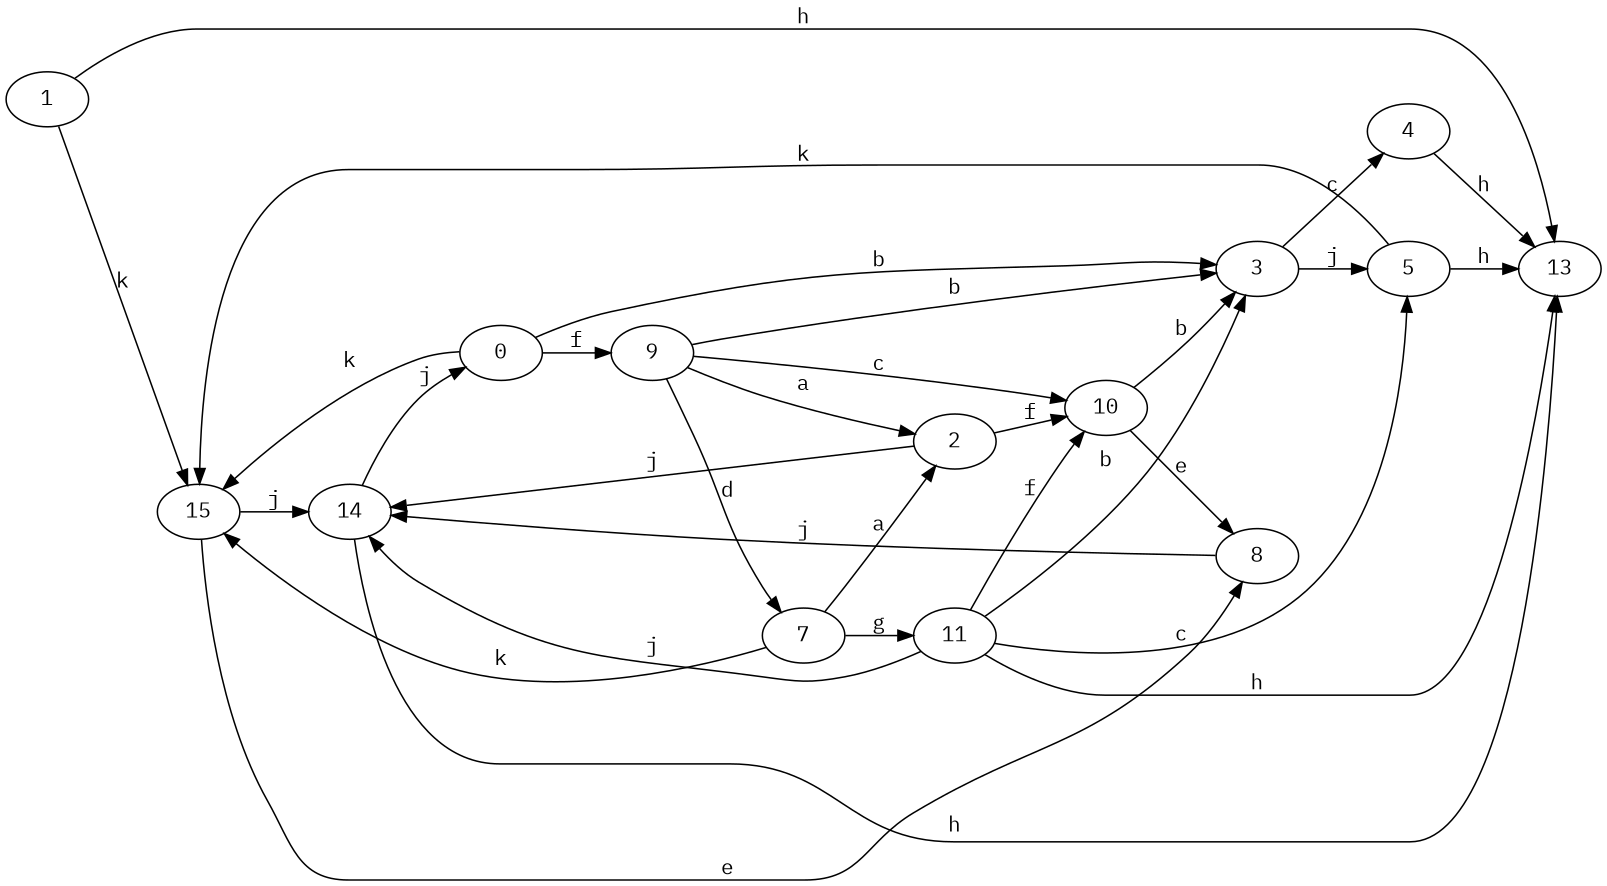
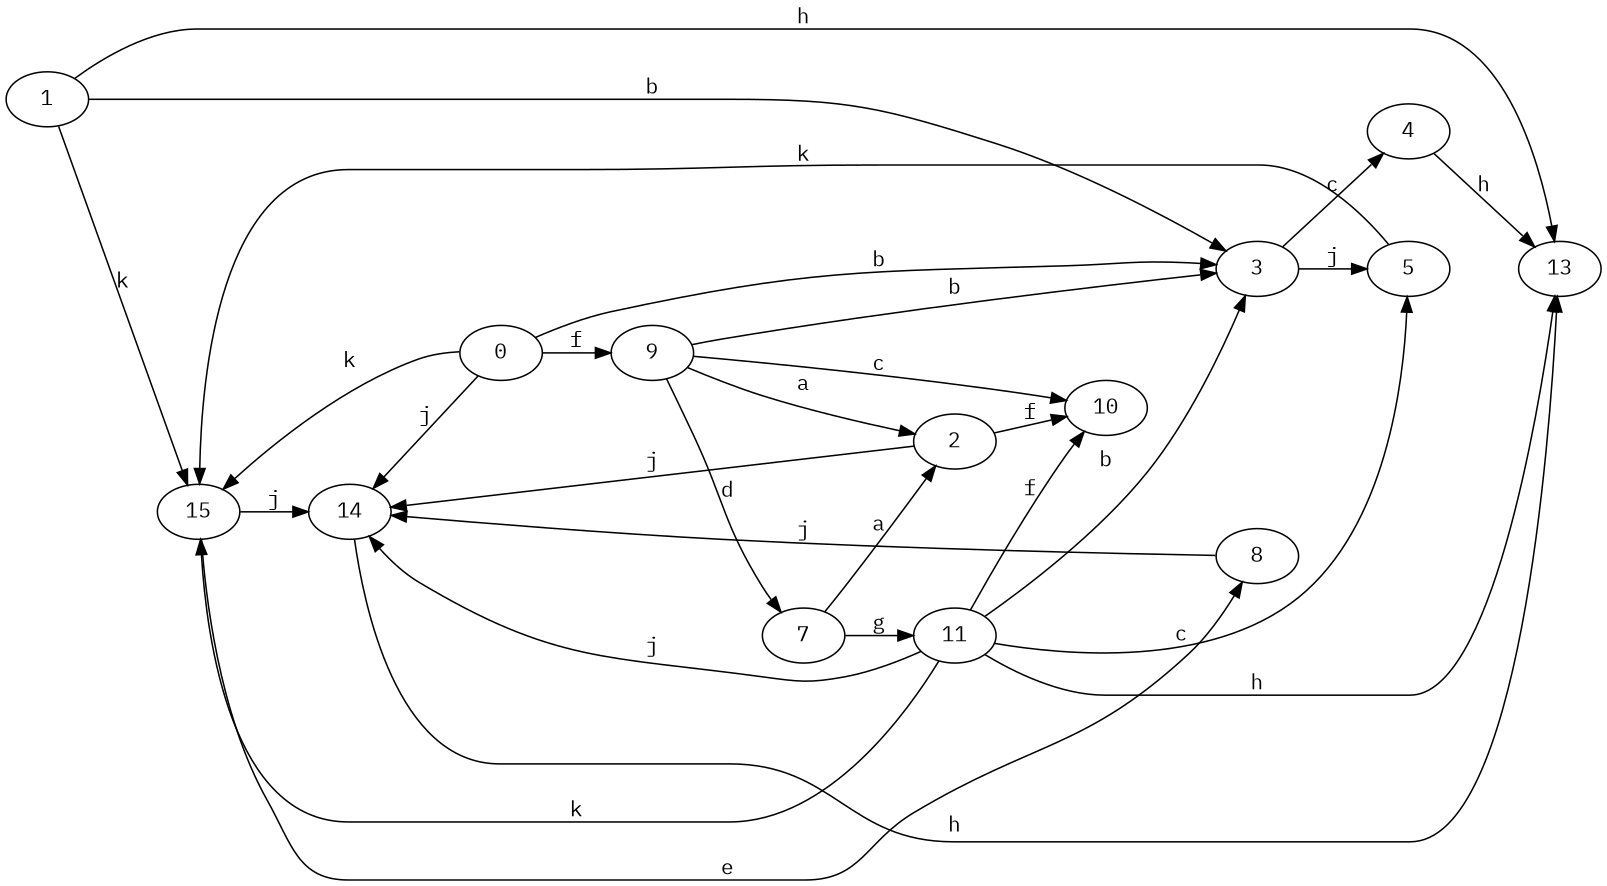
(1476, 269) -> none
(1181, 348) -> (664, 99)
(398, 423) -> (431, 426)
(1176, 476) -> none
(485, 675) -> (510, 822)
